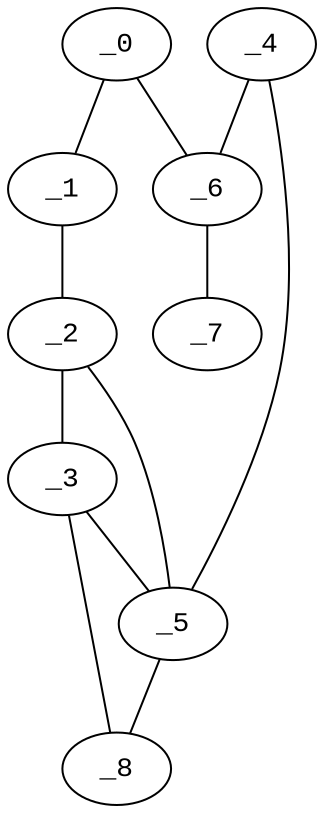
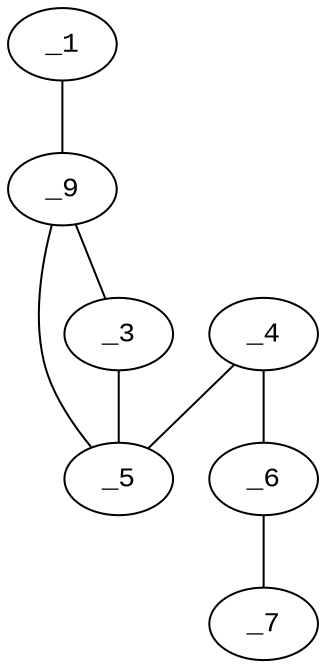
(117, 44) -> none
(62, 334) -> (62, 189)
(117, 769) -> none
